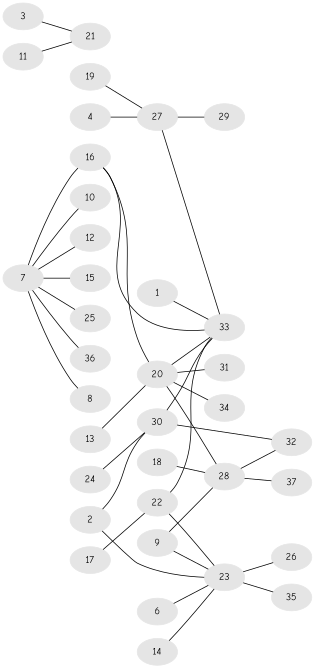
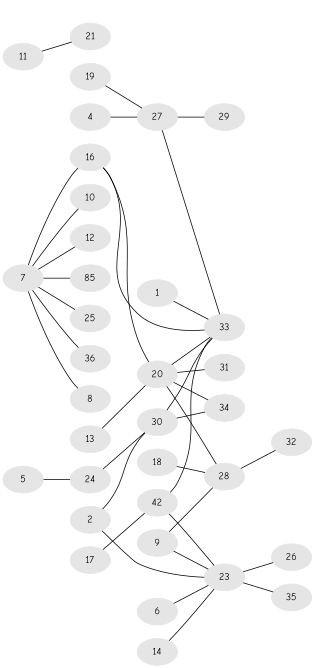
(23, 16) -> none
(90, 278) -> (90, 278)
(225, 432) -> (196, 414)
none -> (23, 480)
(292, 483) -> none
(157, 503) -> (157, 503)
